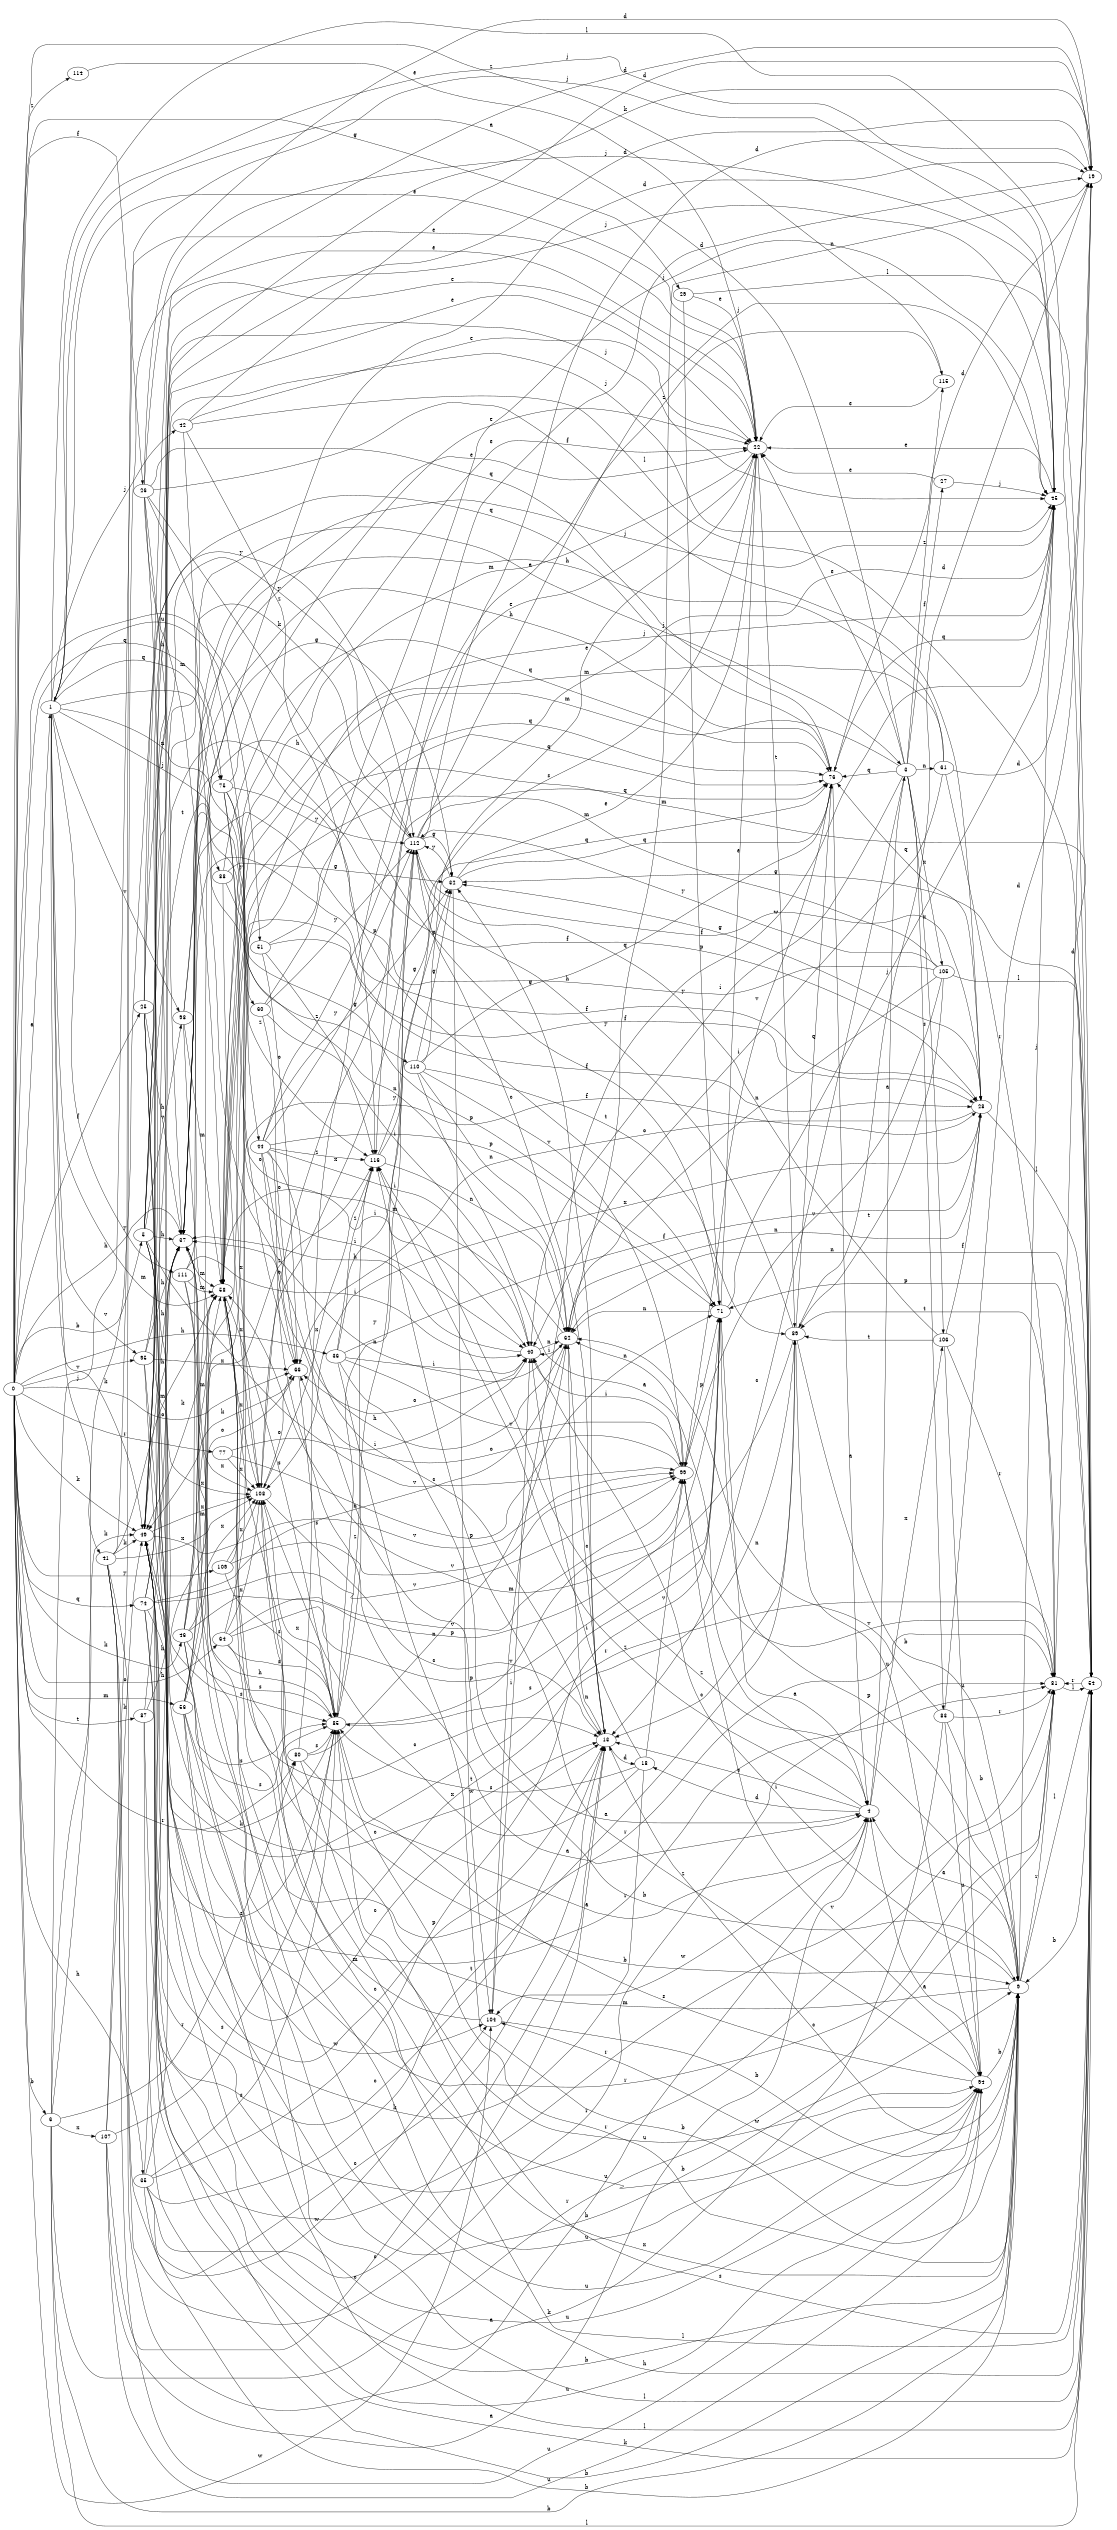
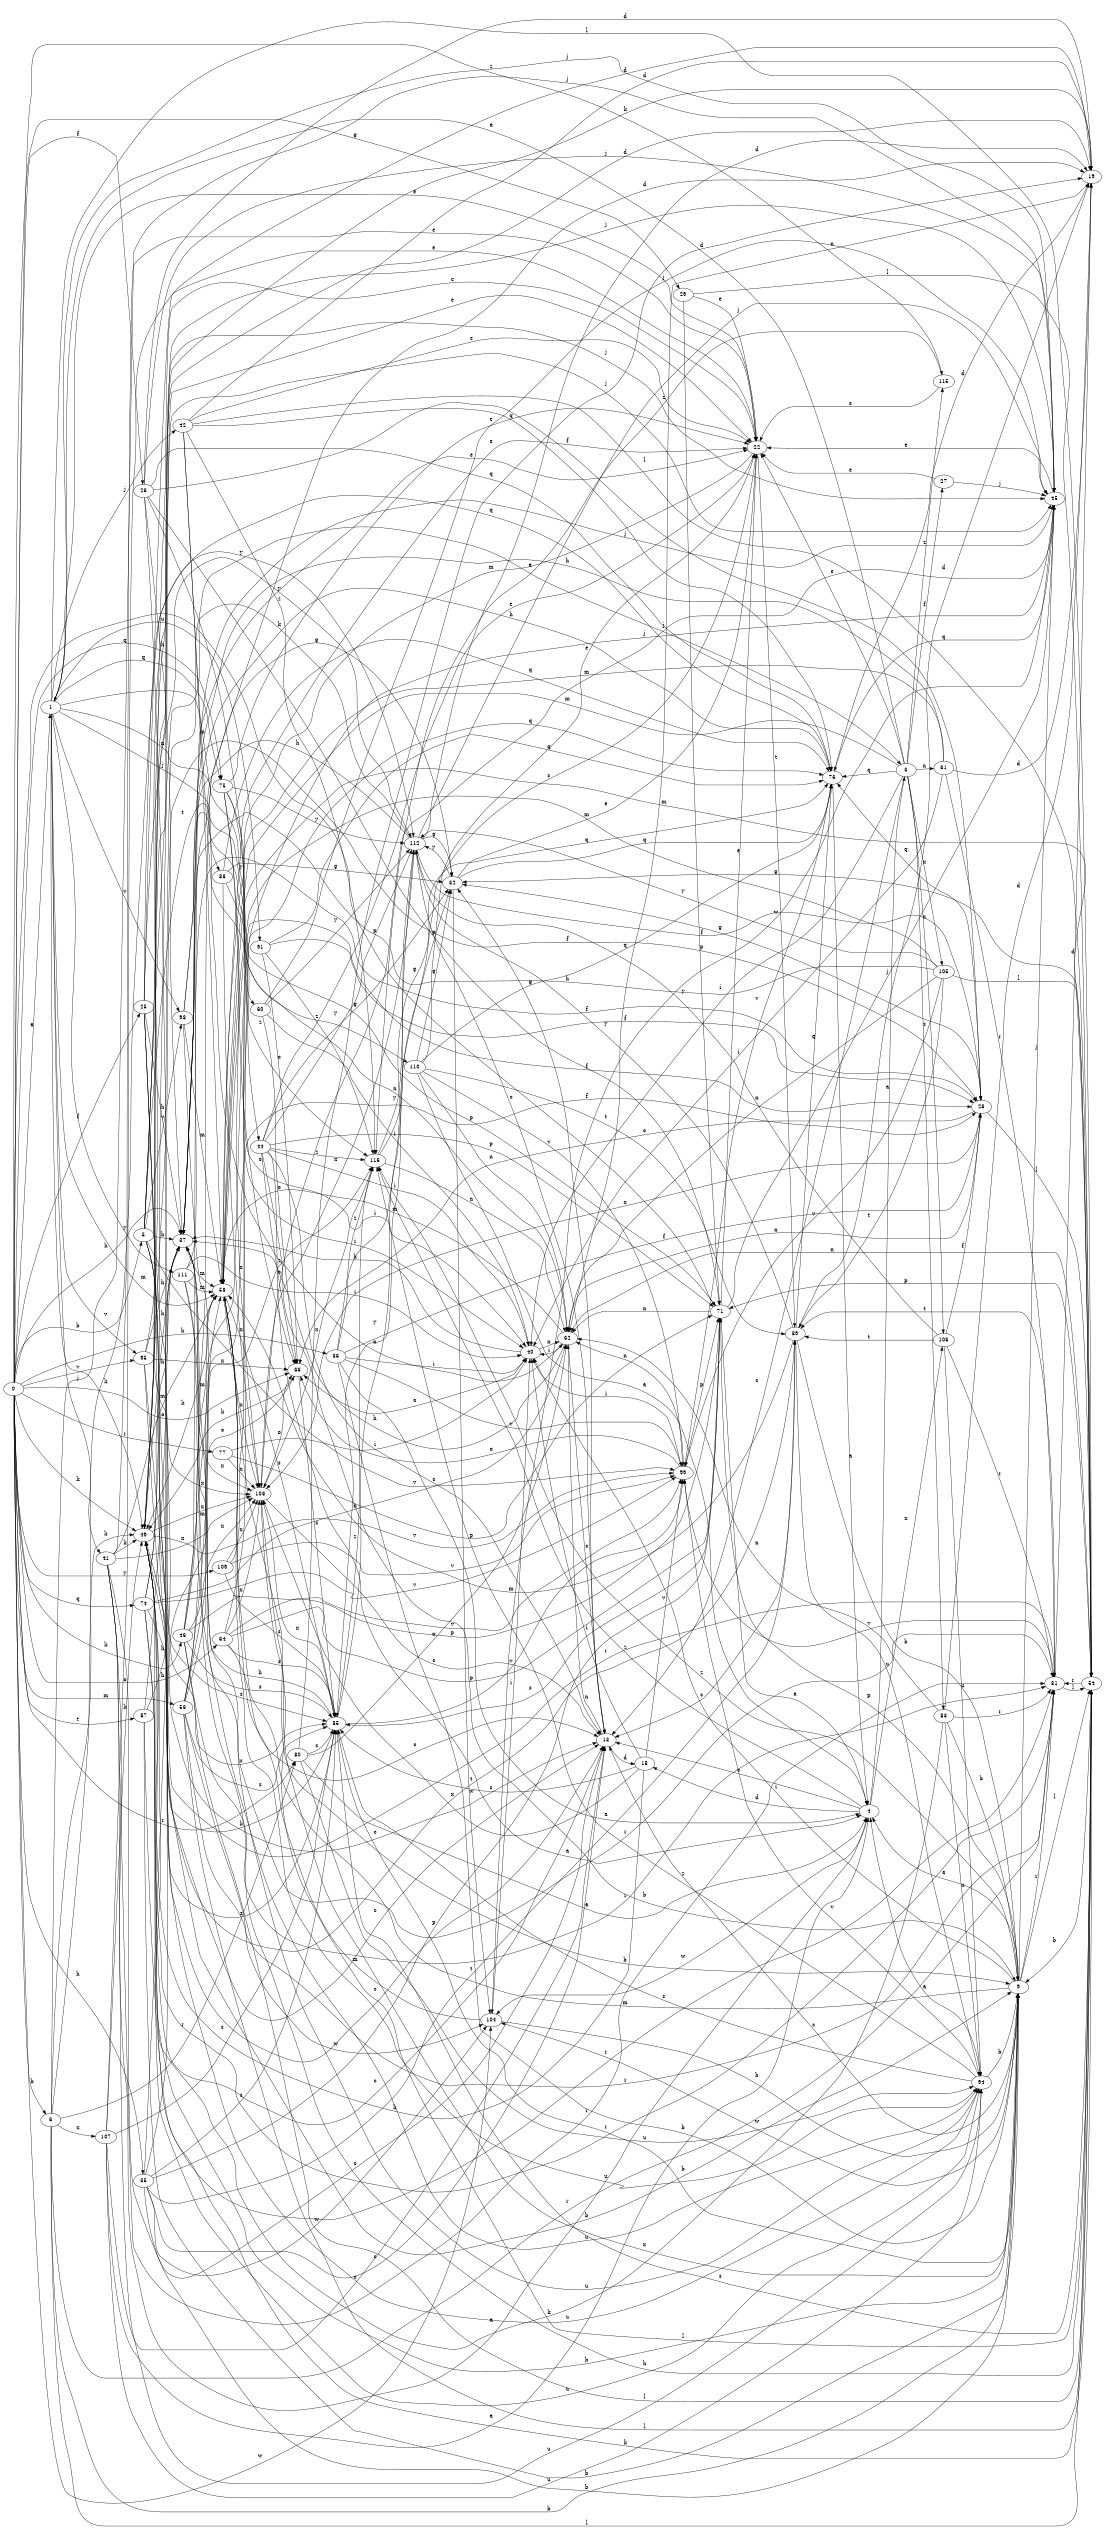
(78, 74) -> none
(625, 794) -> (578, 475)
(201, 887) -> (209, 920)
(260, 947) -> (260, 947)
